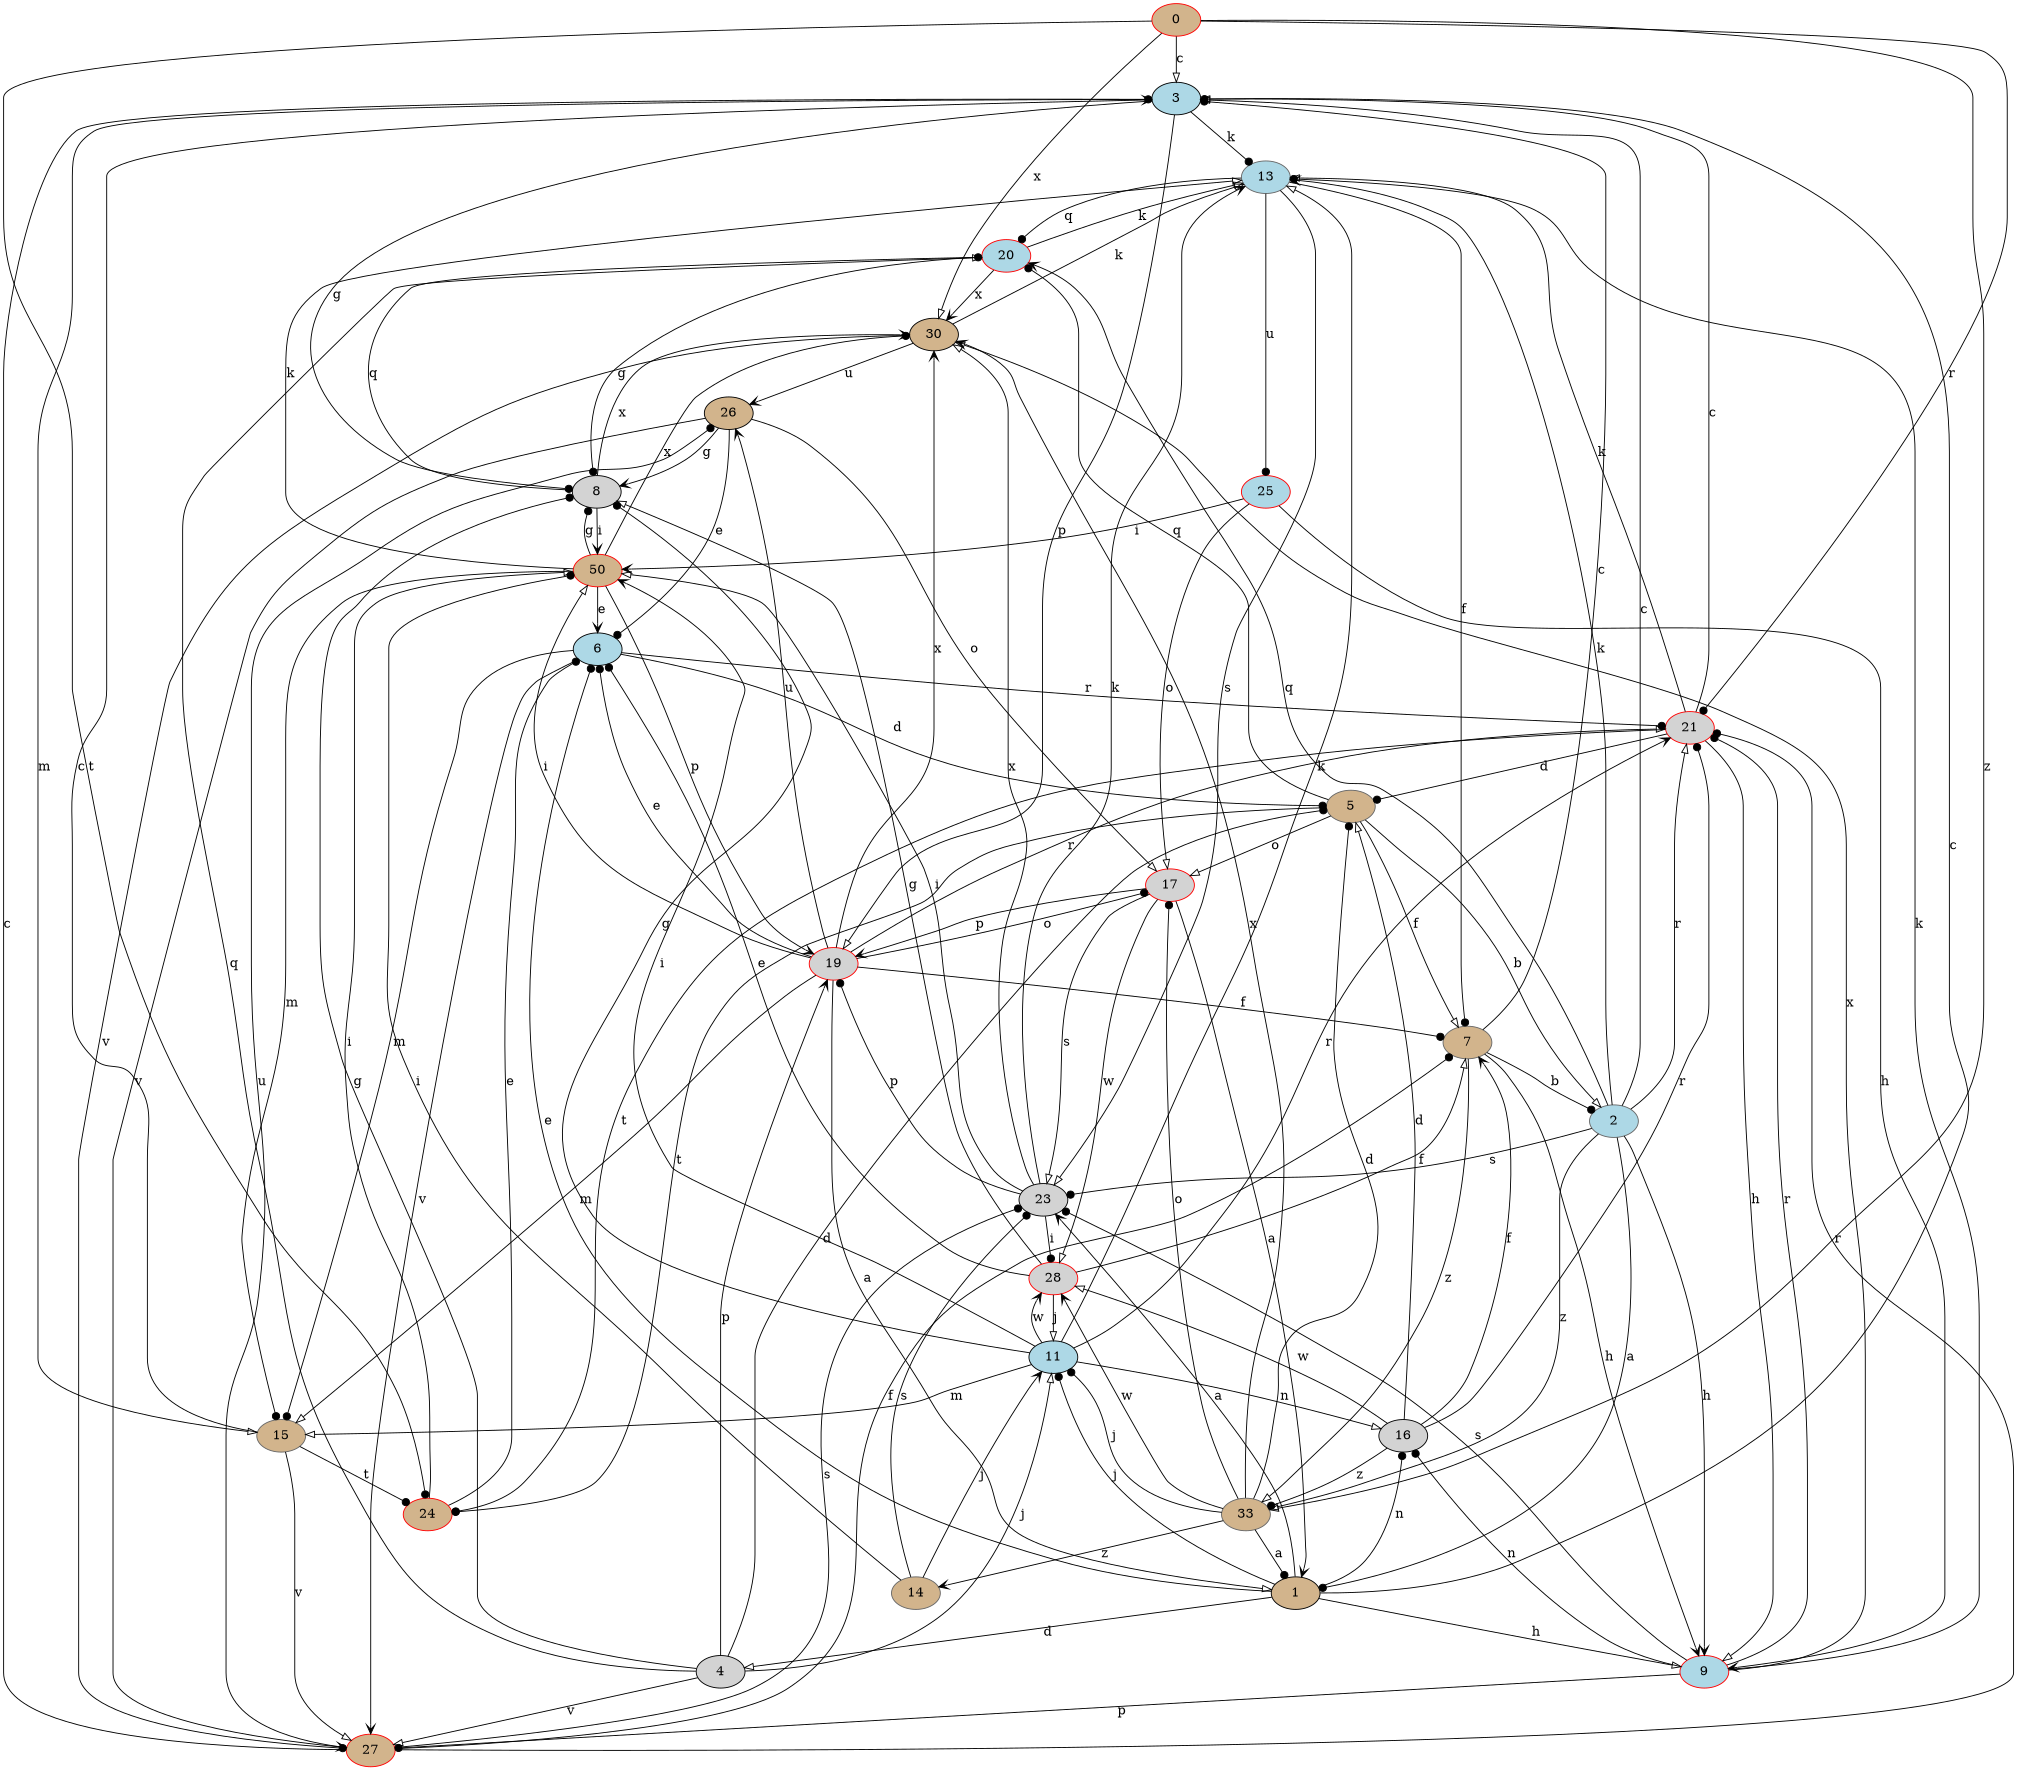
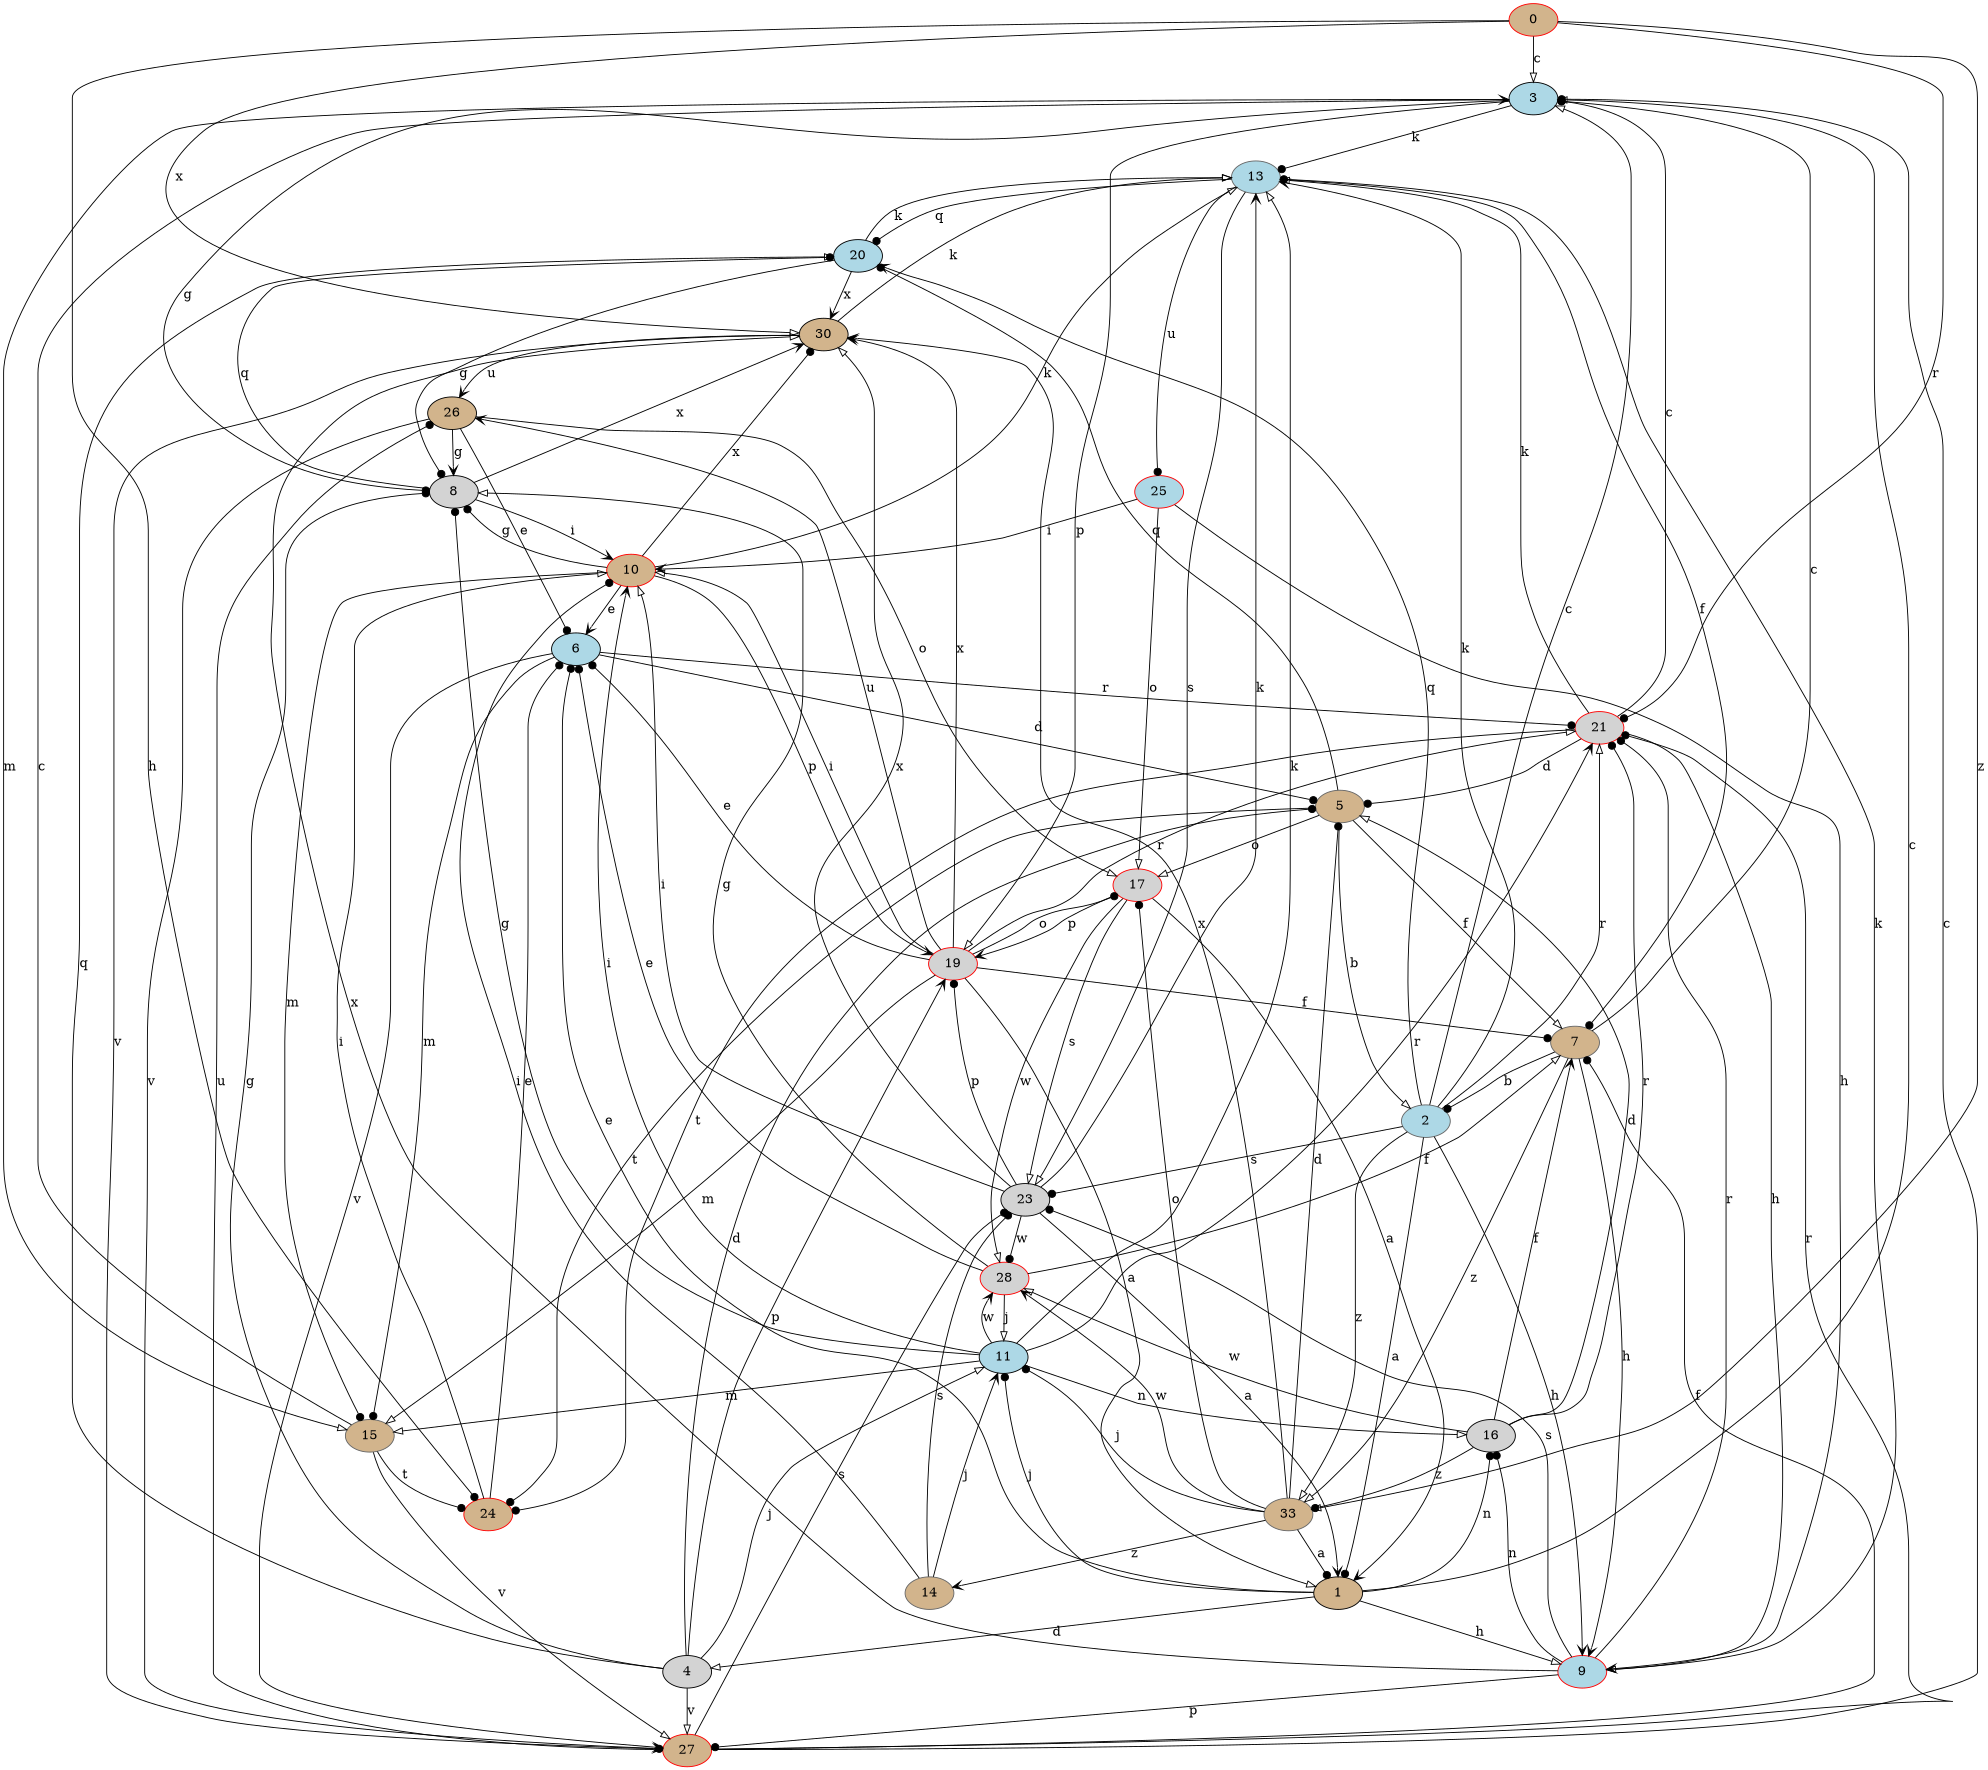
(1006, 256) -> (858, 256)
(598, 571) -> (631, 571)
(92, 767) -> (153, 767)
(1052, 1239) -> (1022, 1239)
(1208, 1395) -> (1223, 1381)
